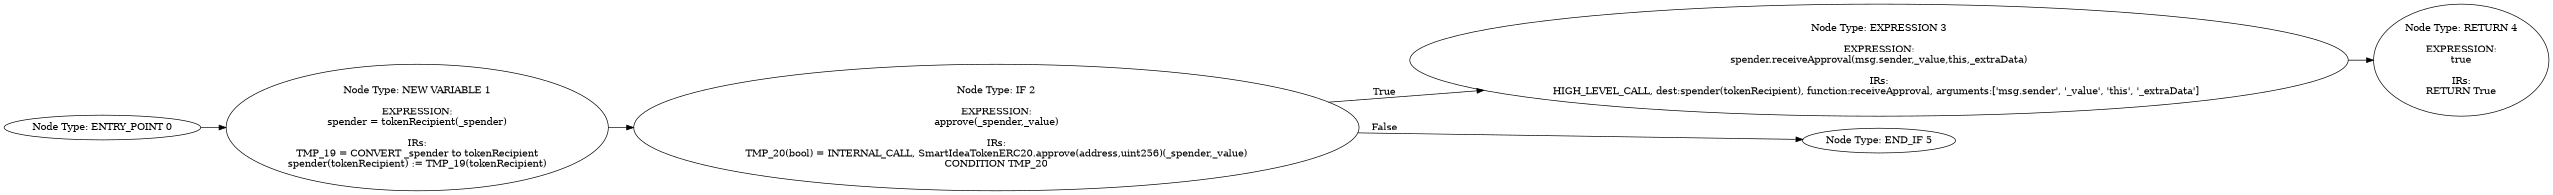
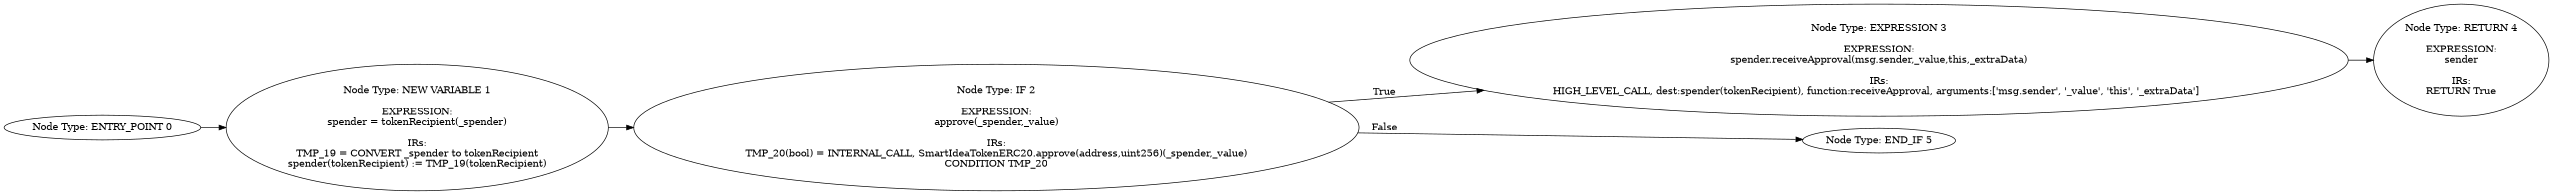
(2461, 60) -> (2461, 60)
